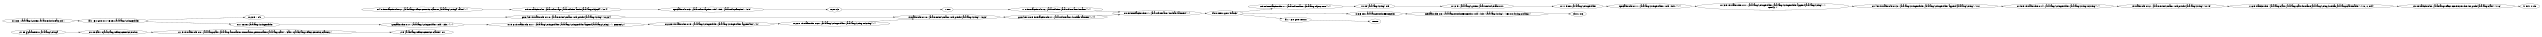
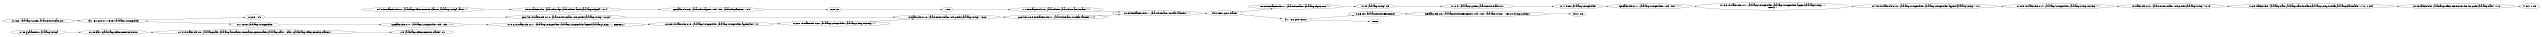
(1295, 14) -> (1331, 17)
